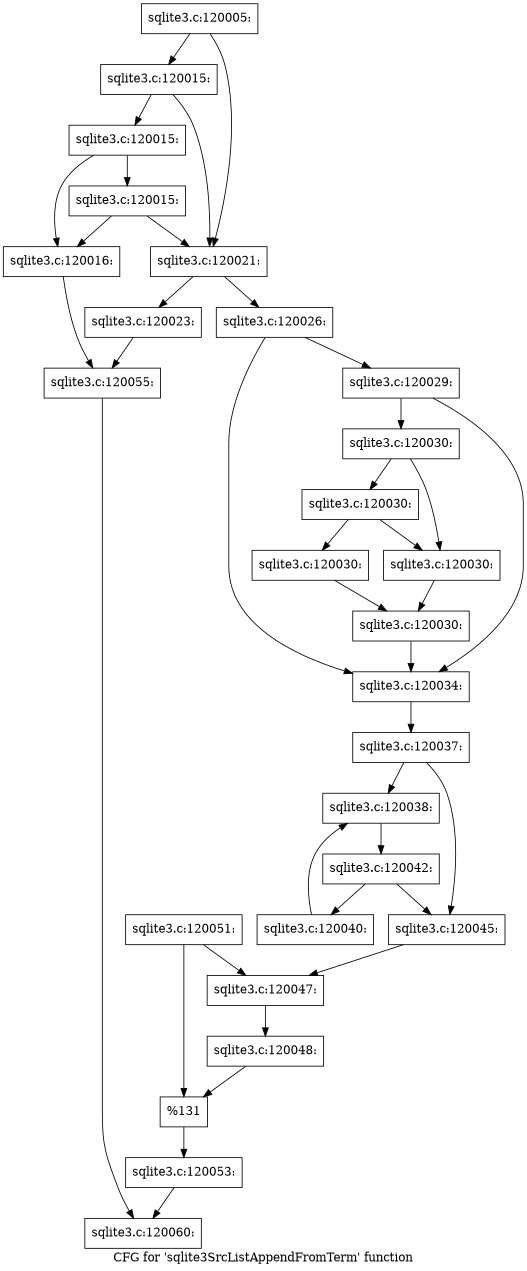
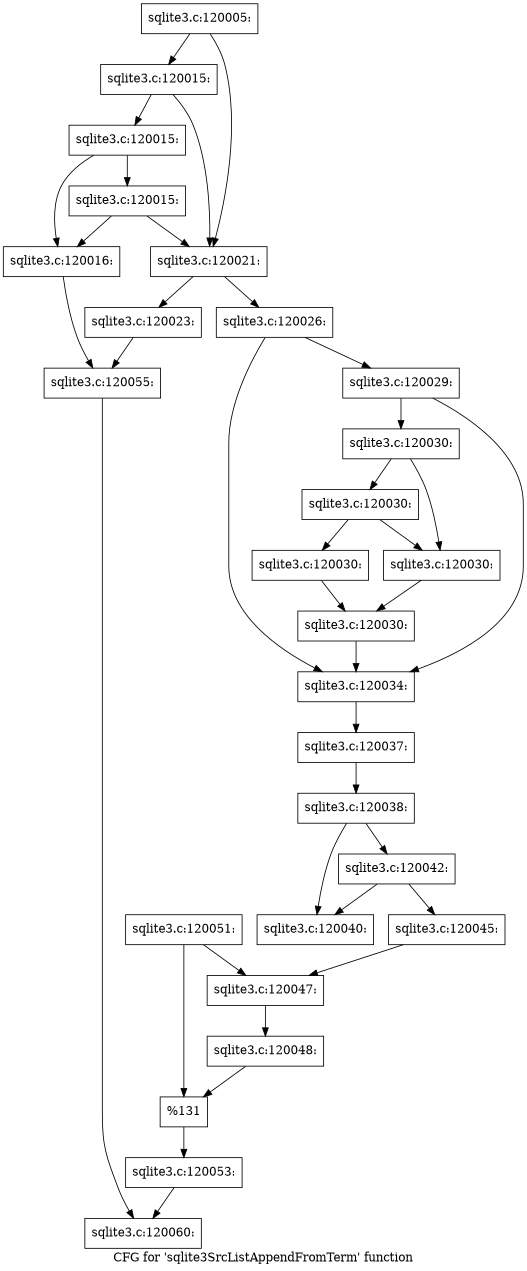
(455, 831) -> none
(311, 866) -> (328, 863)
